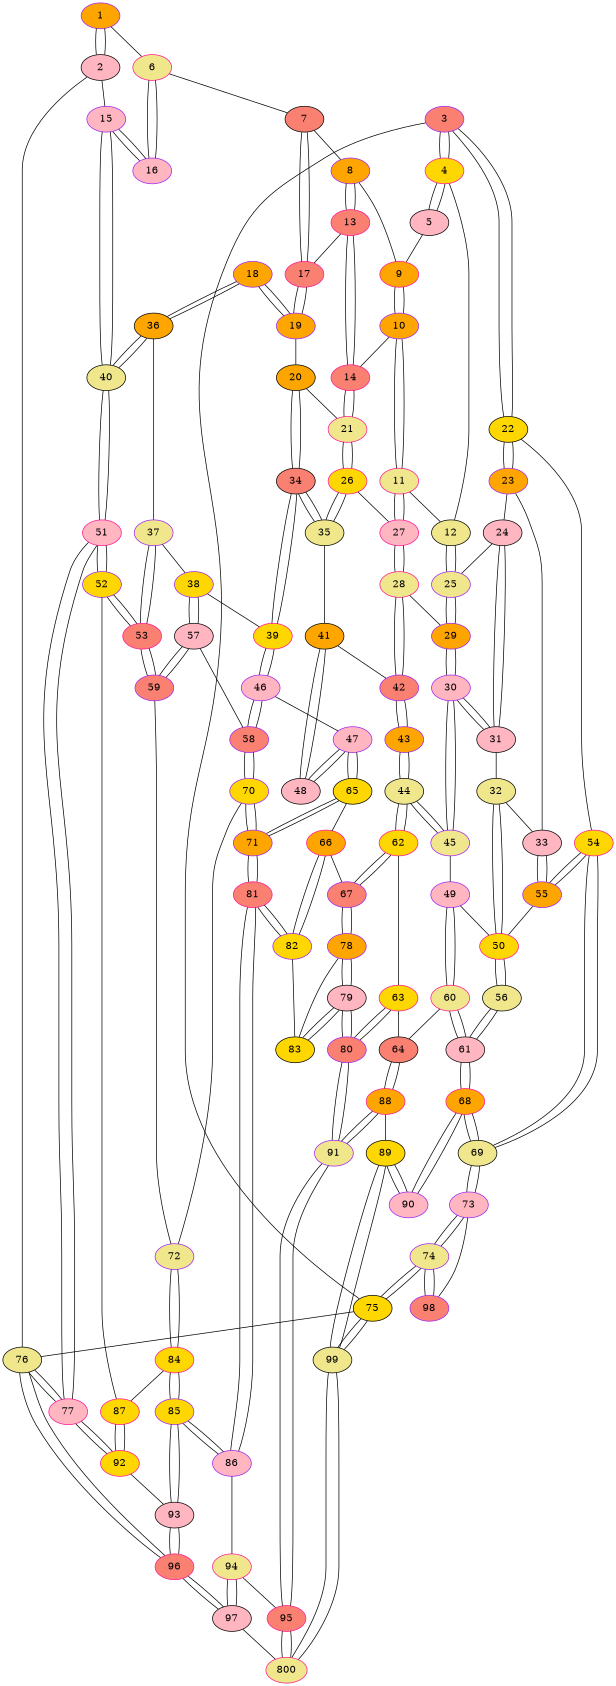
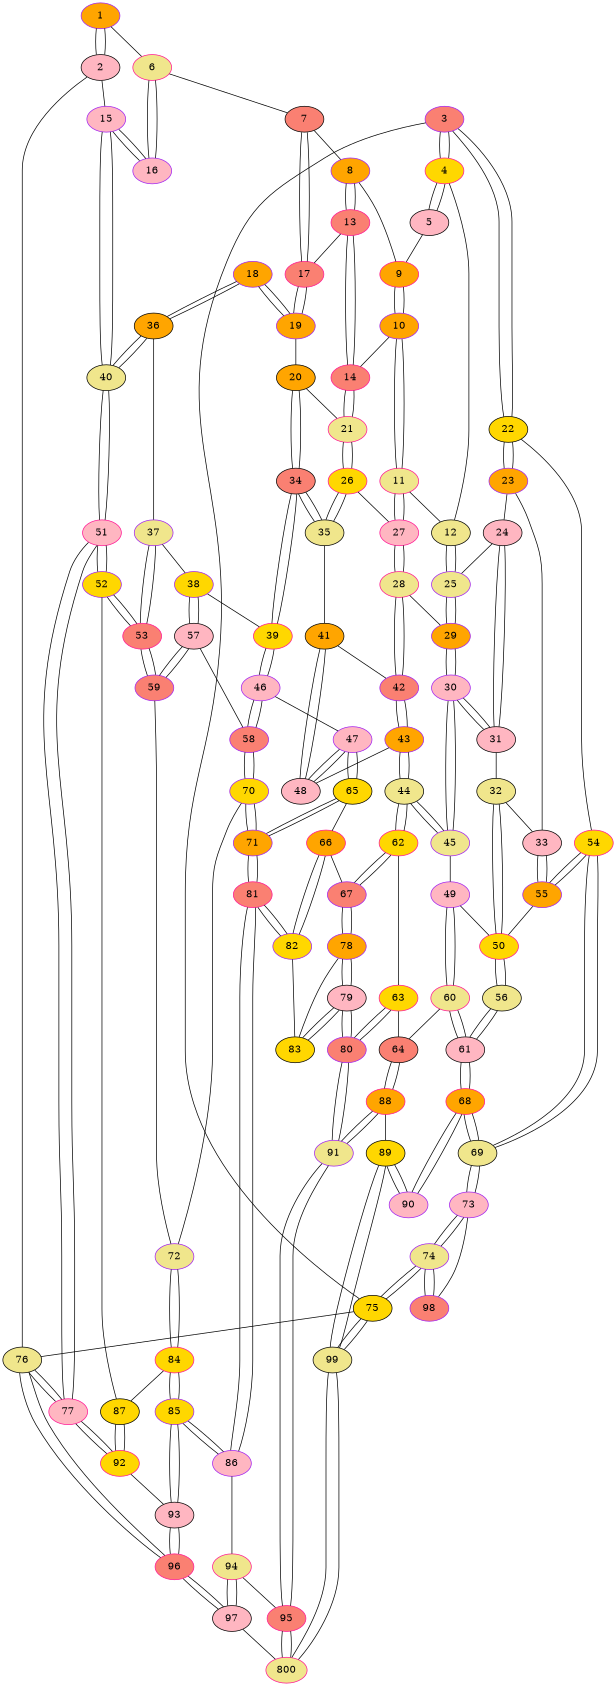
none -> (353, 765)
(120, 1412) -> (120, 1412)
